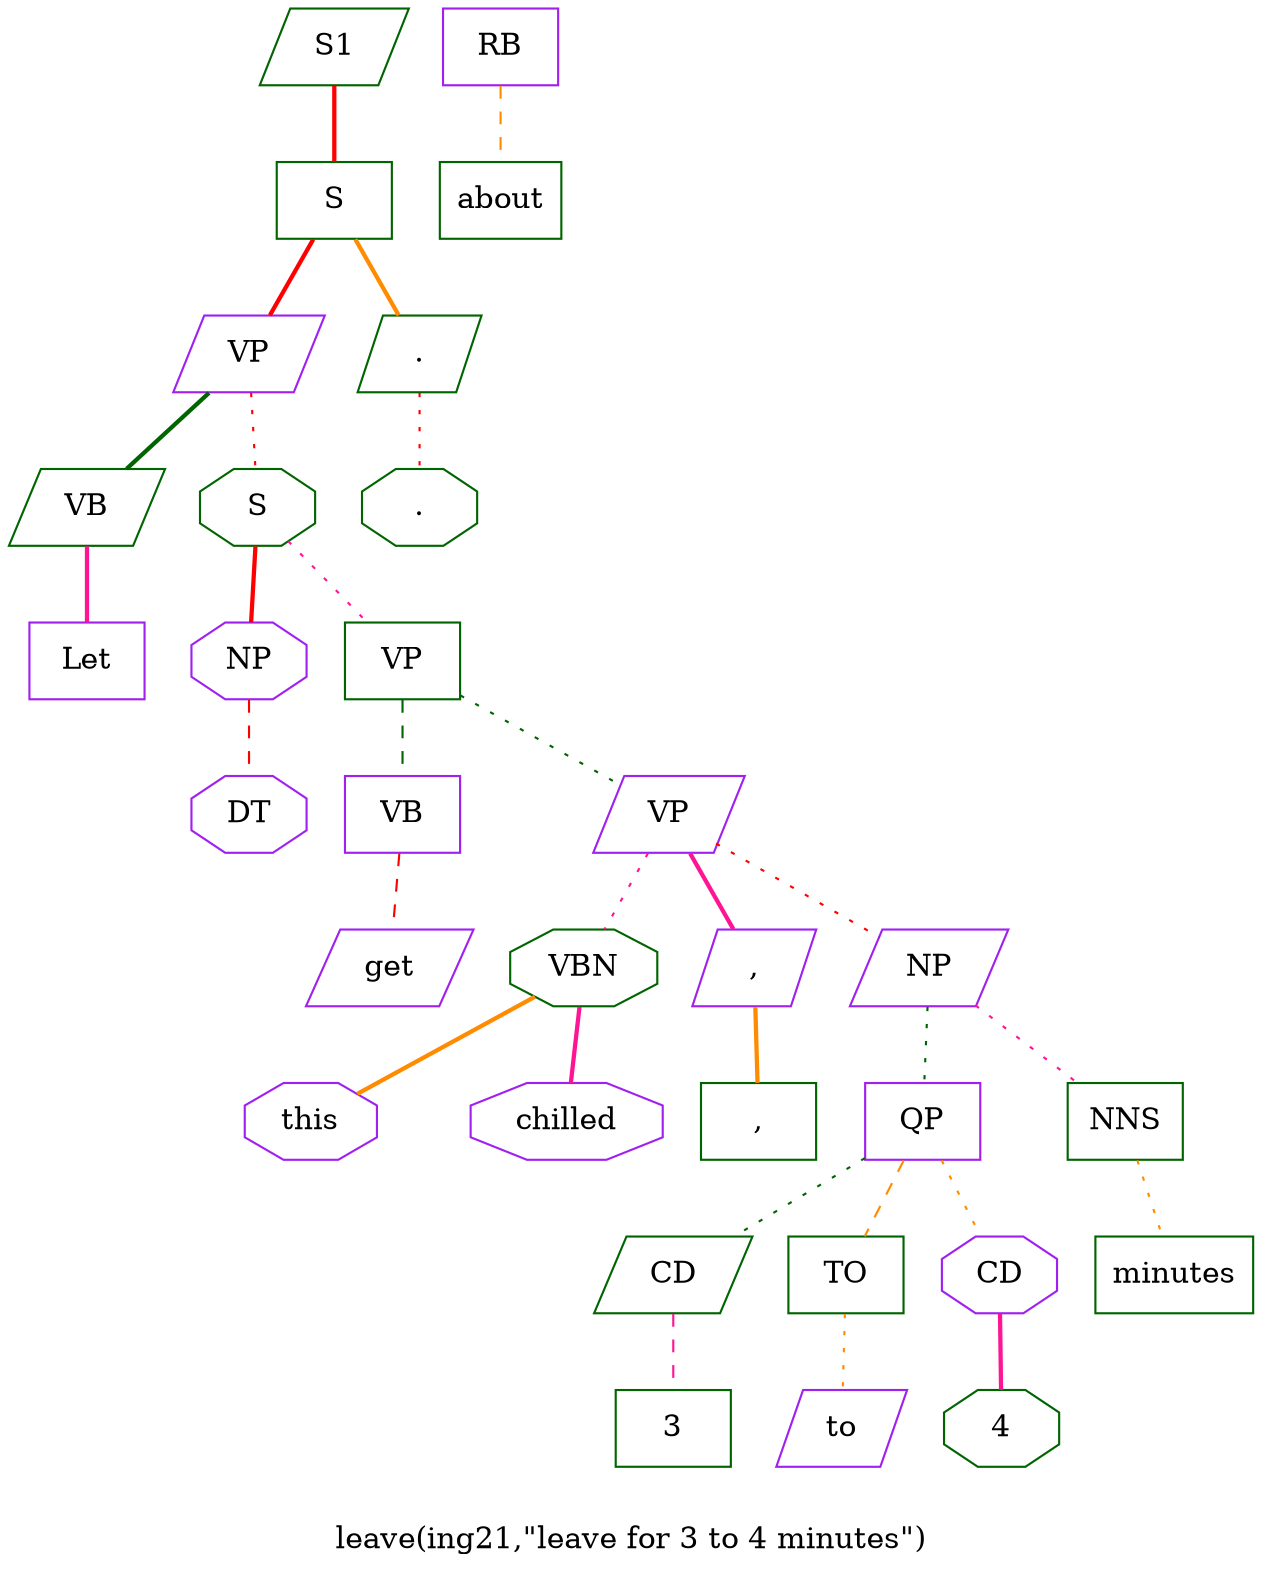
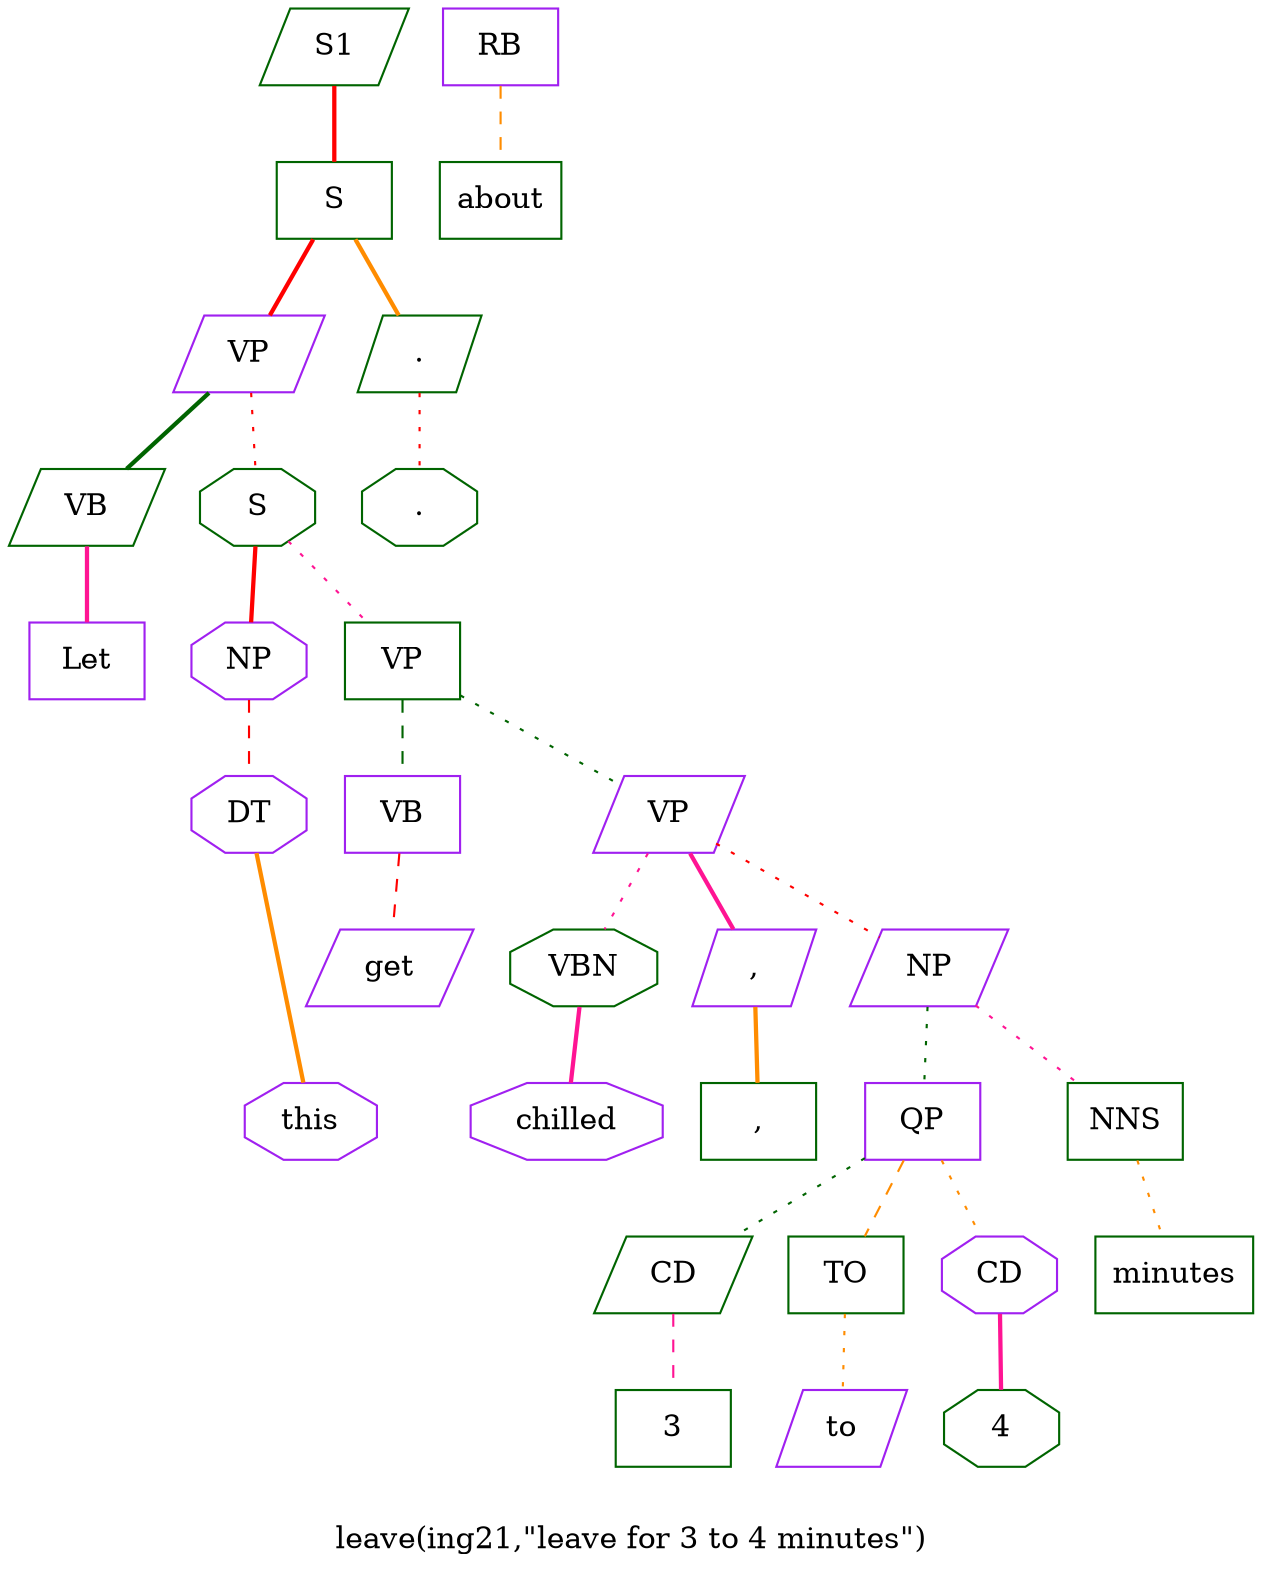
(446, 1045) -> (280, 968)
